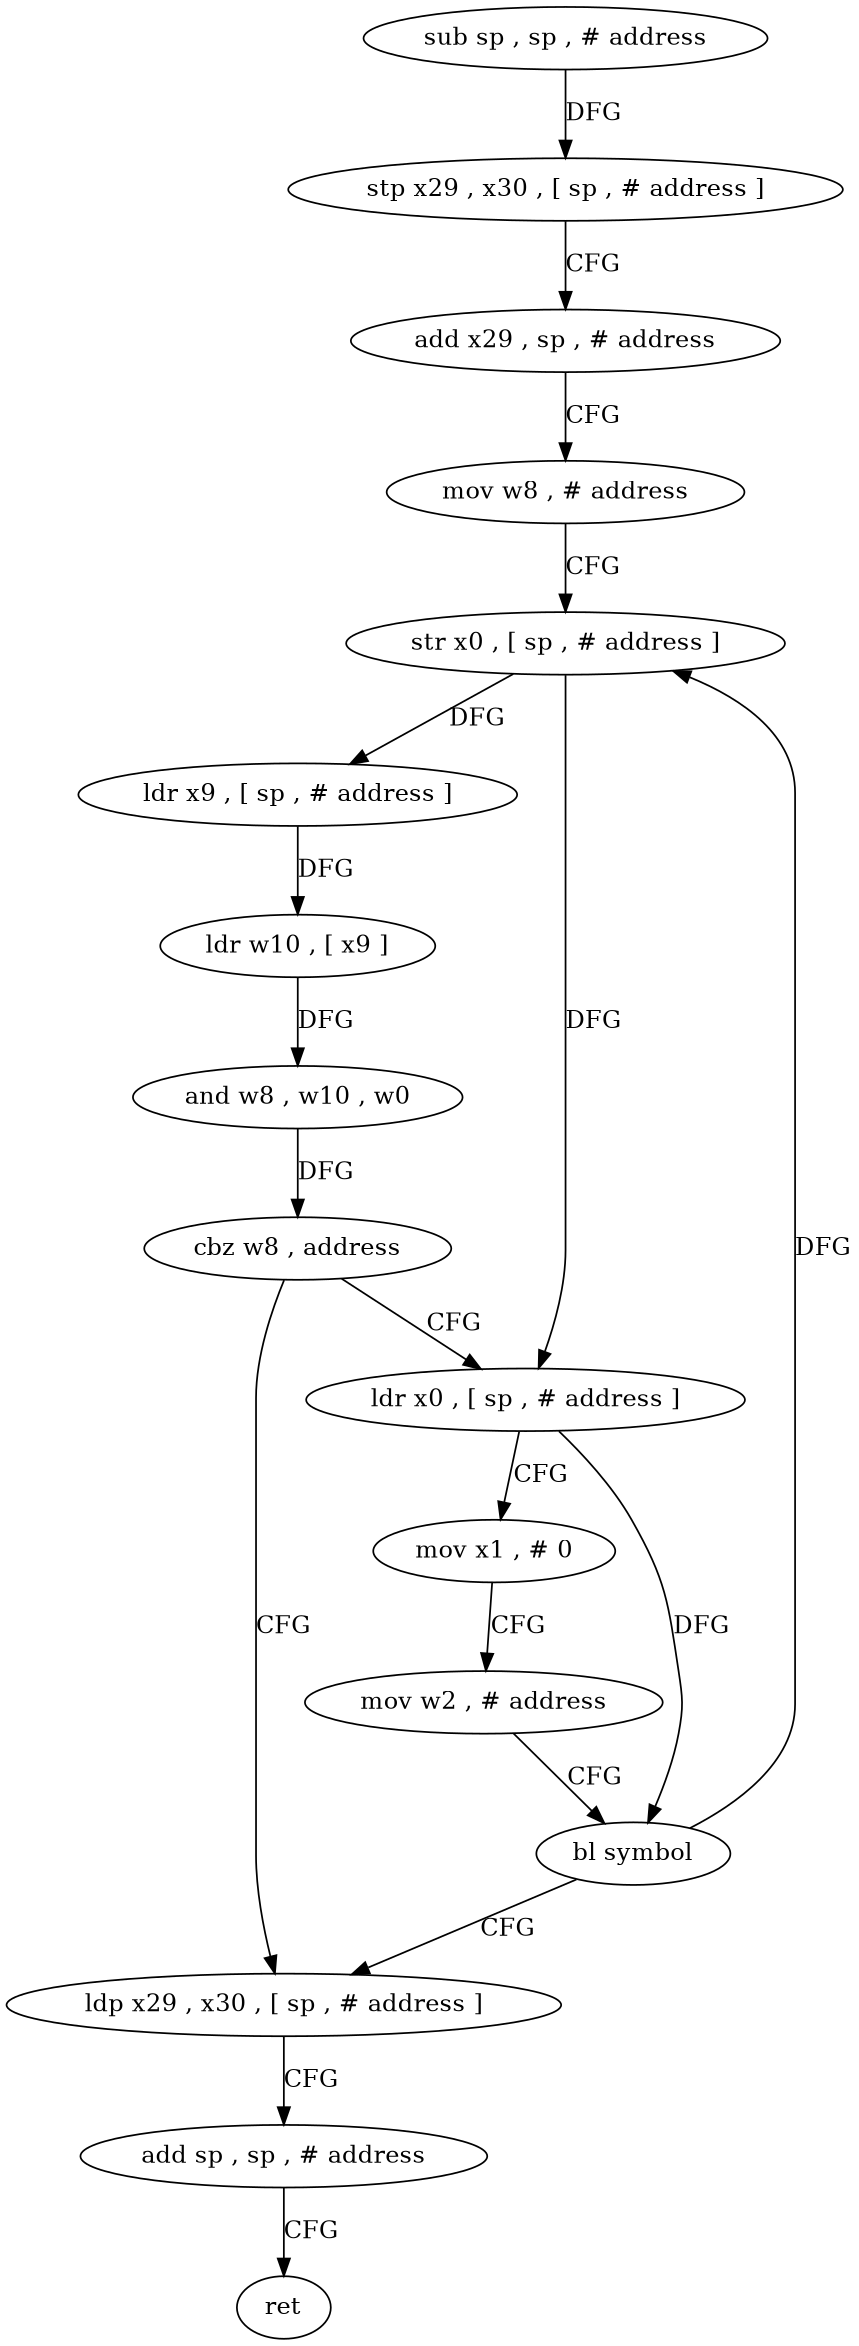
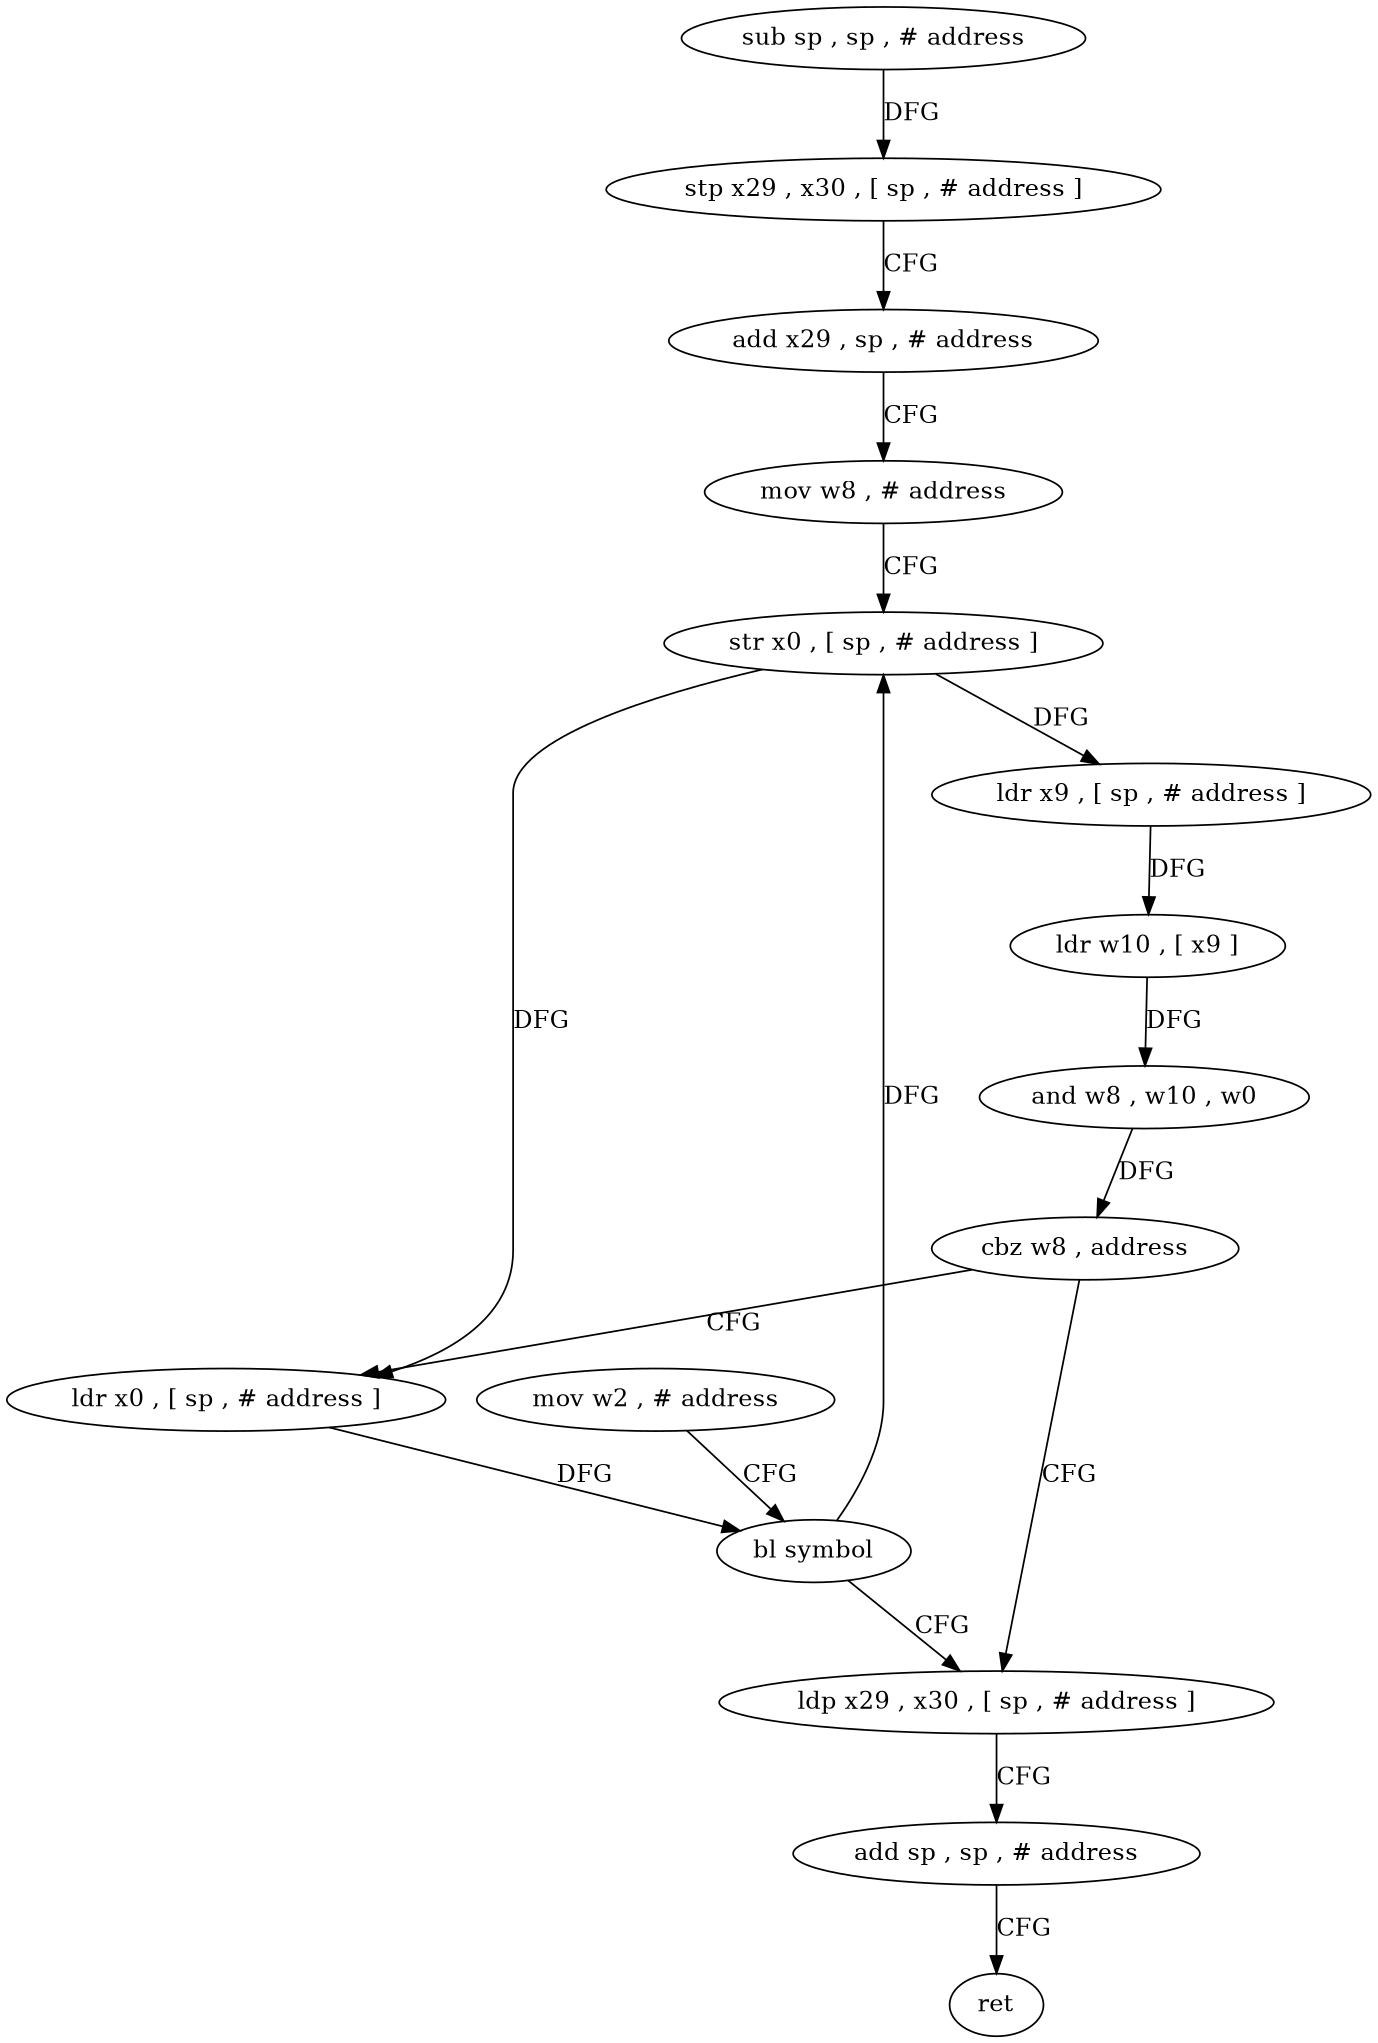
(494, 1551) -> none
